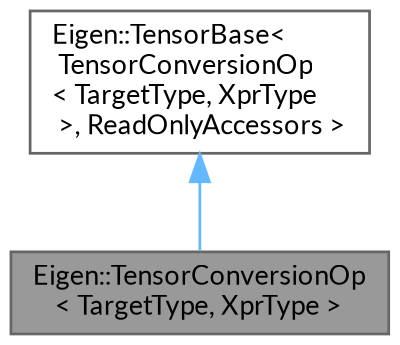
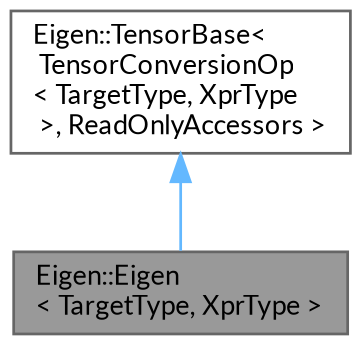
(200, 293) -> (181, 293)
